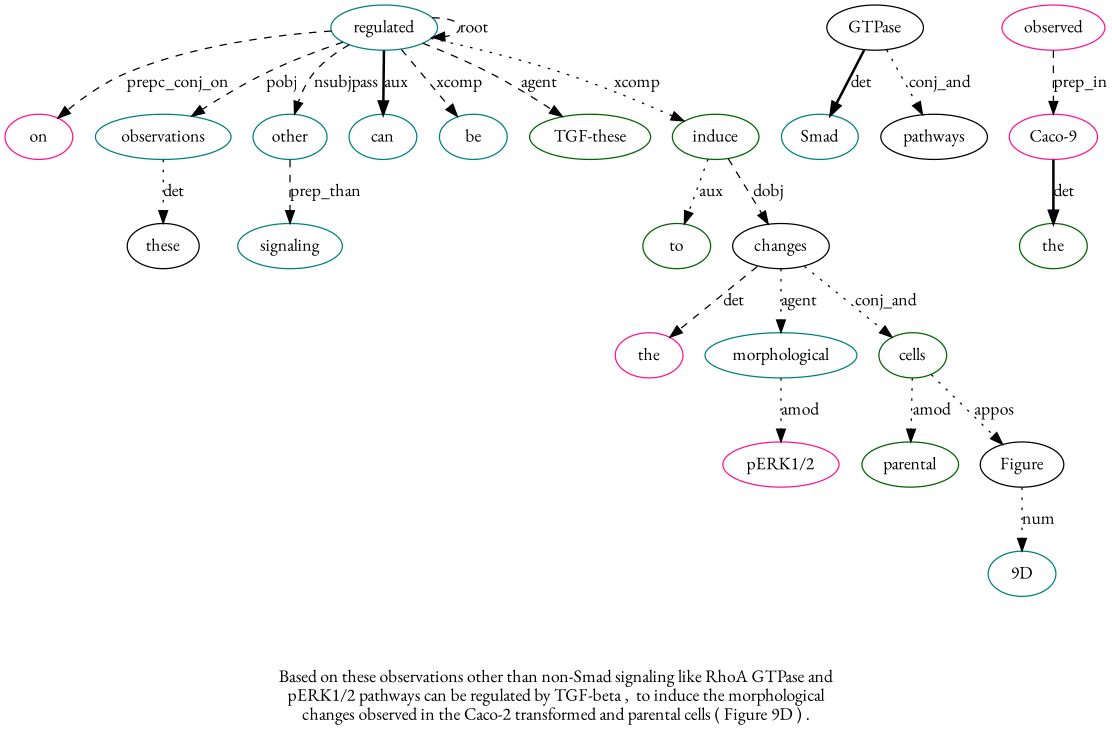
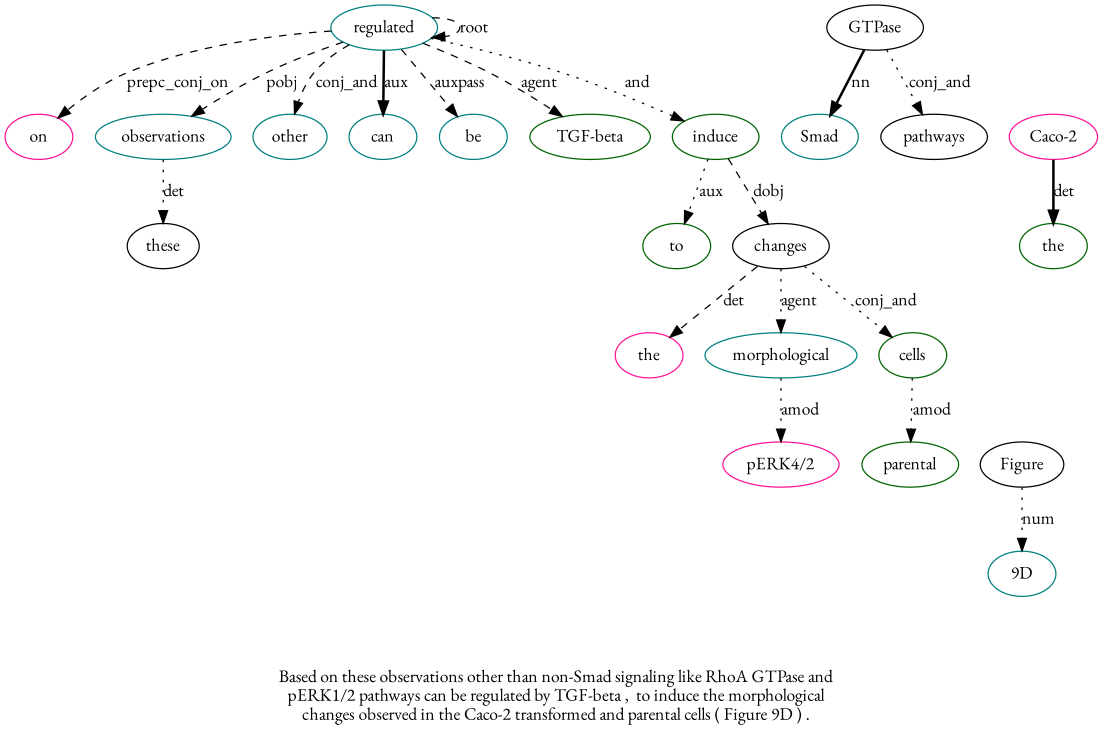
(1053, 28) -> none
(347, 82) -> (347, 82)
(460, 82) -> (460, 82)
(637, 82) -> (637, 82)
(861, 82) -> (861, 82)
(590, 137) -> (590, 137)
(1053, 137) -> (1053, 137)
(290, 246) -> none
(962, 405) -> none
(781, 465) -> (781, 465)
